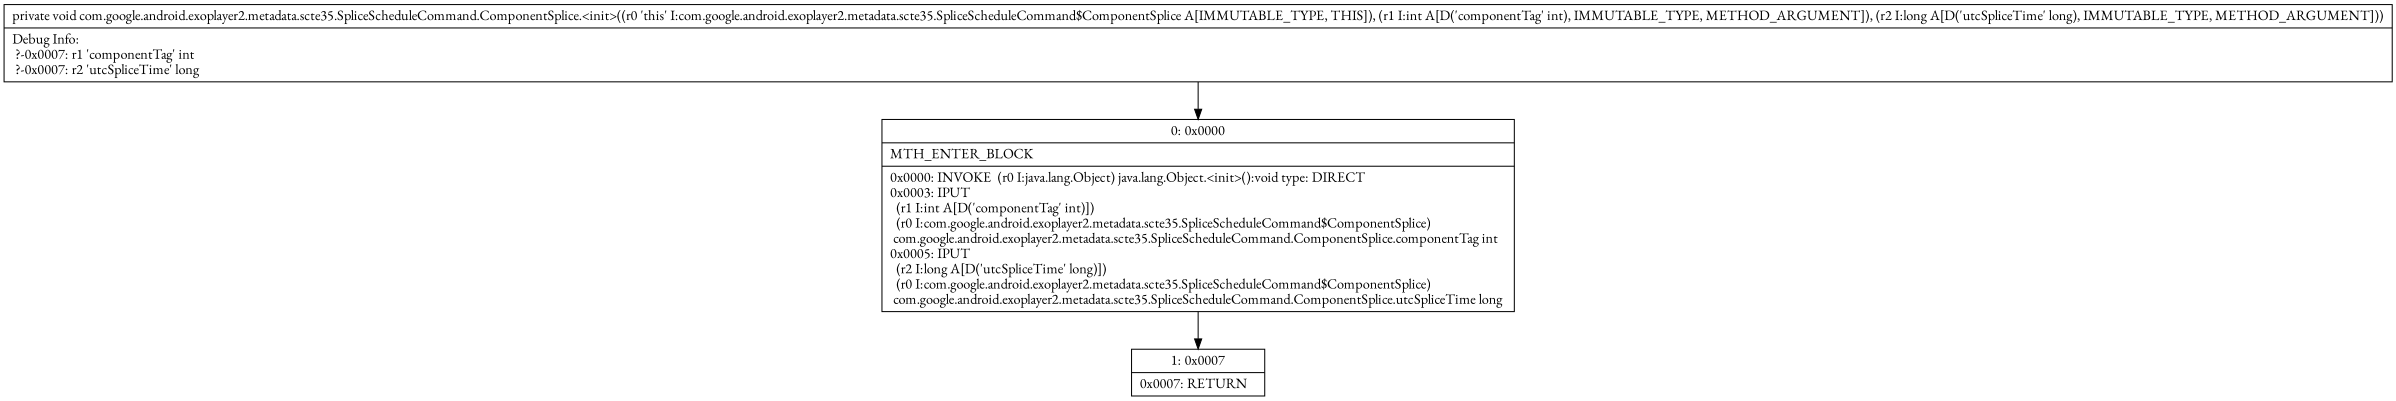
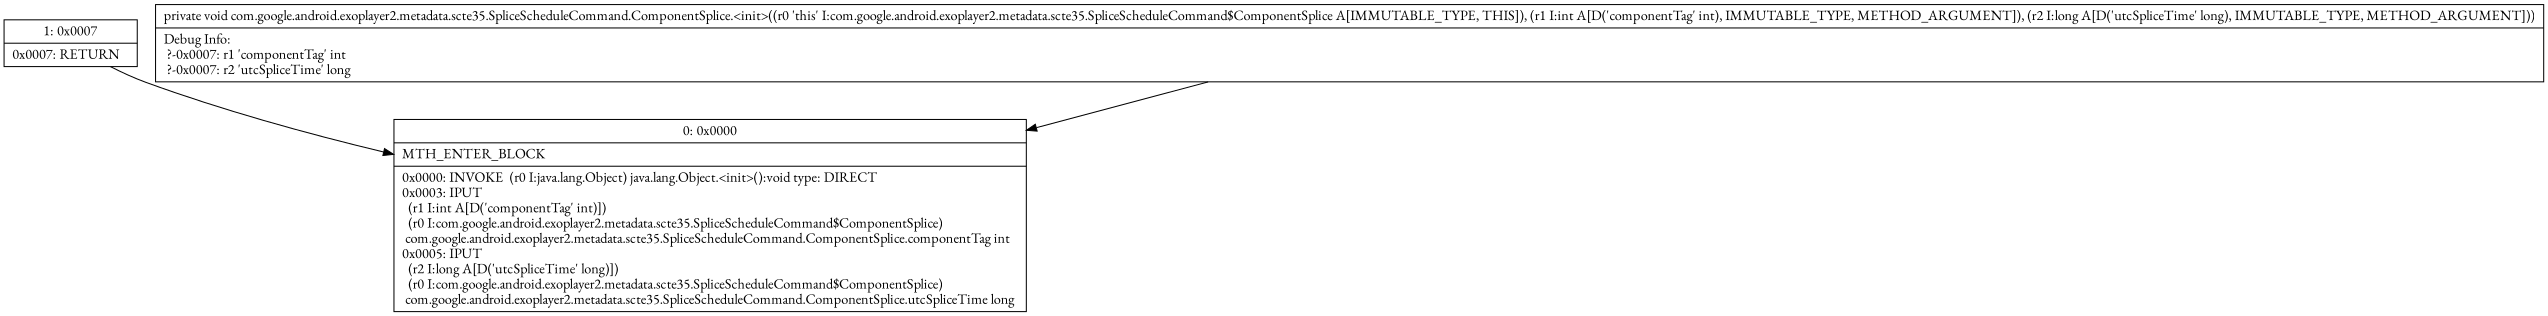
(1198, 325) -> (245, 115)
